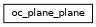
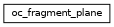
(48, 13) -> (57, 13)
